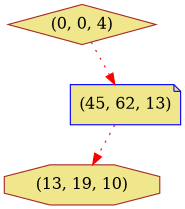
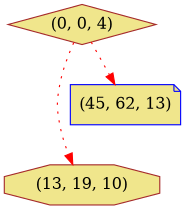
(106, 140) -> (58, 98)
